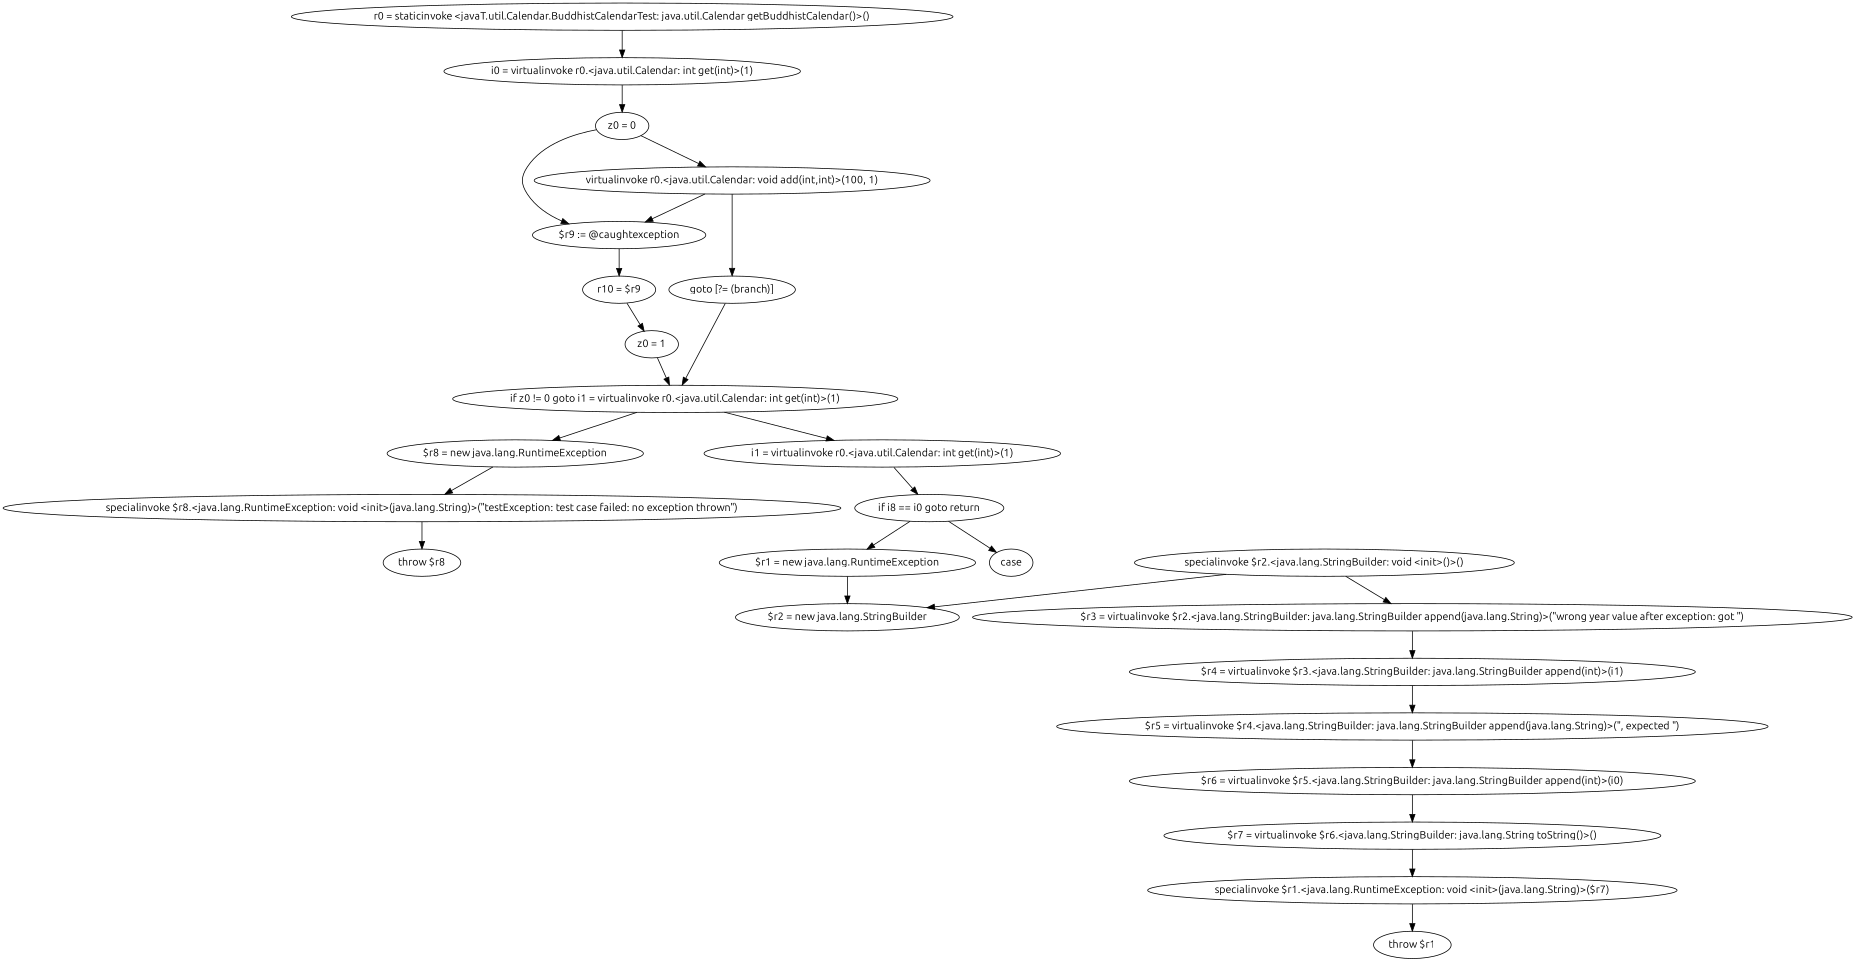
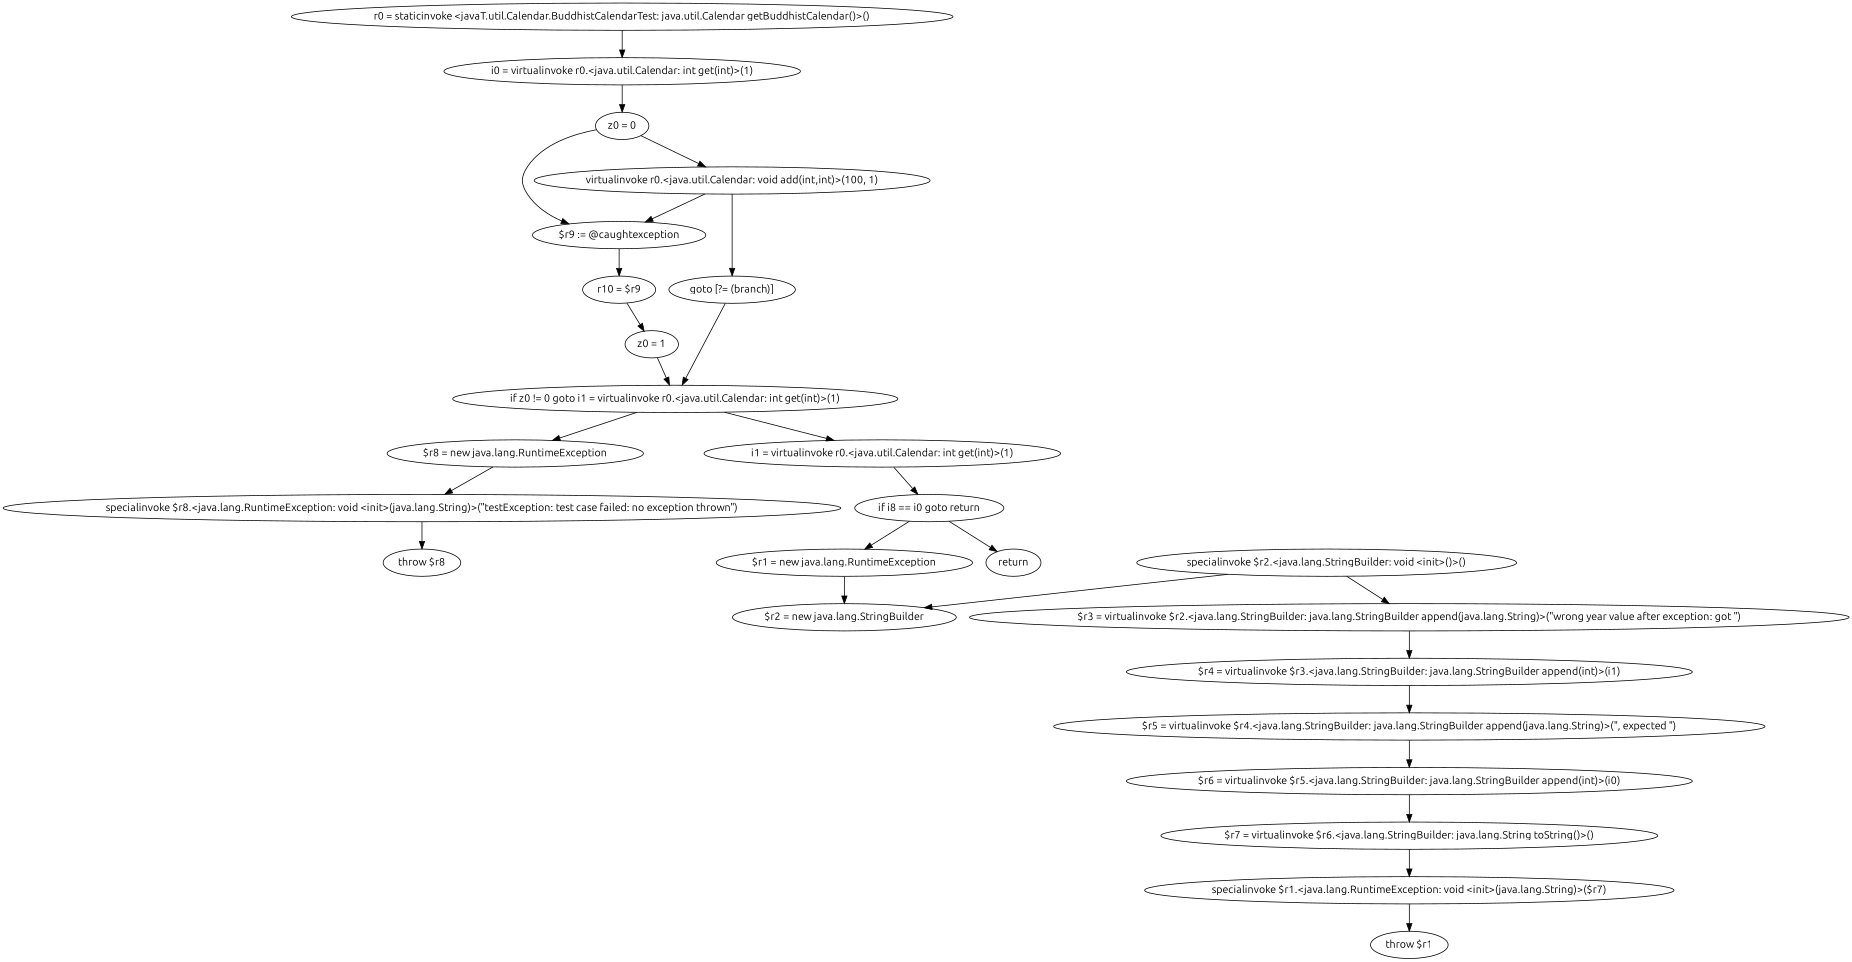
(1011, 563) -> (1014, 563)
